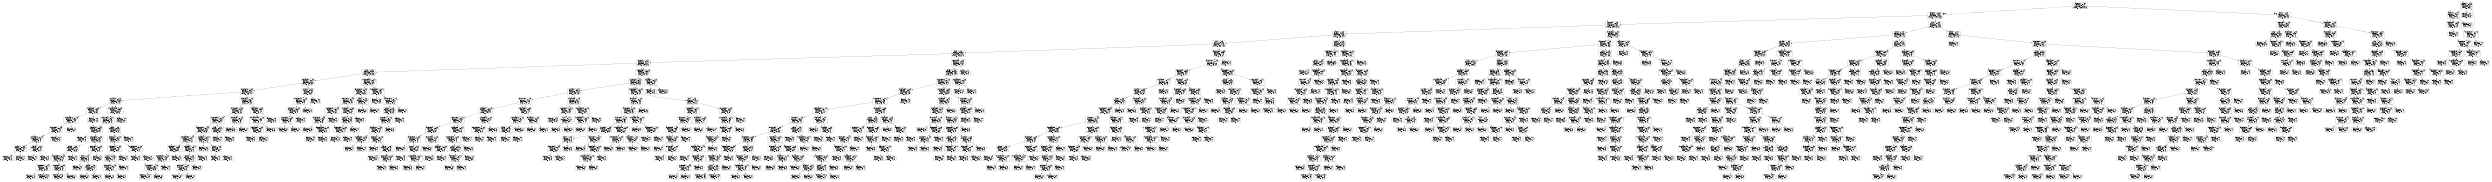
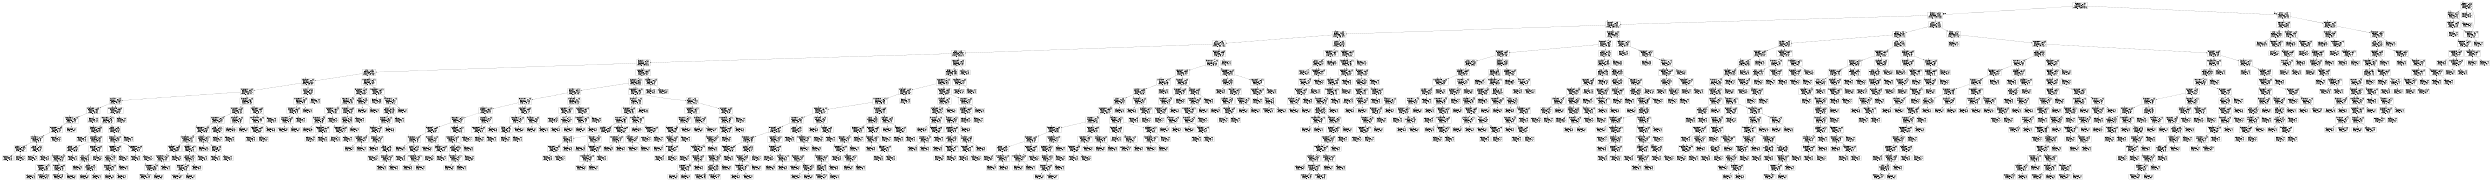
(858, 130) -> (858, 130)
(2112, 130) -> (2112, 130)
(790, 149) -> none
